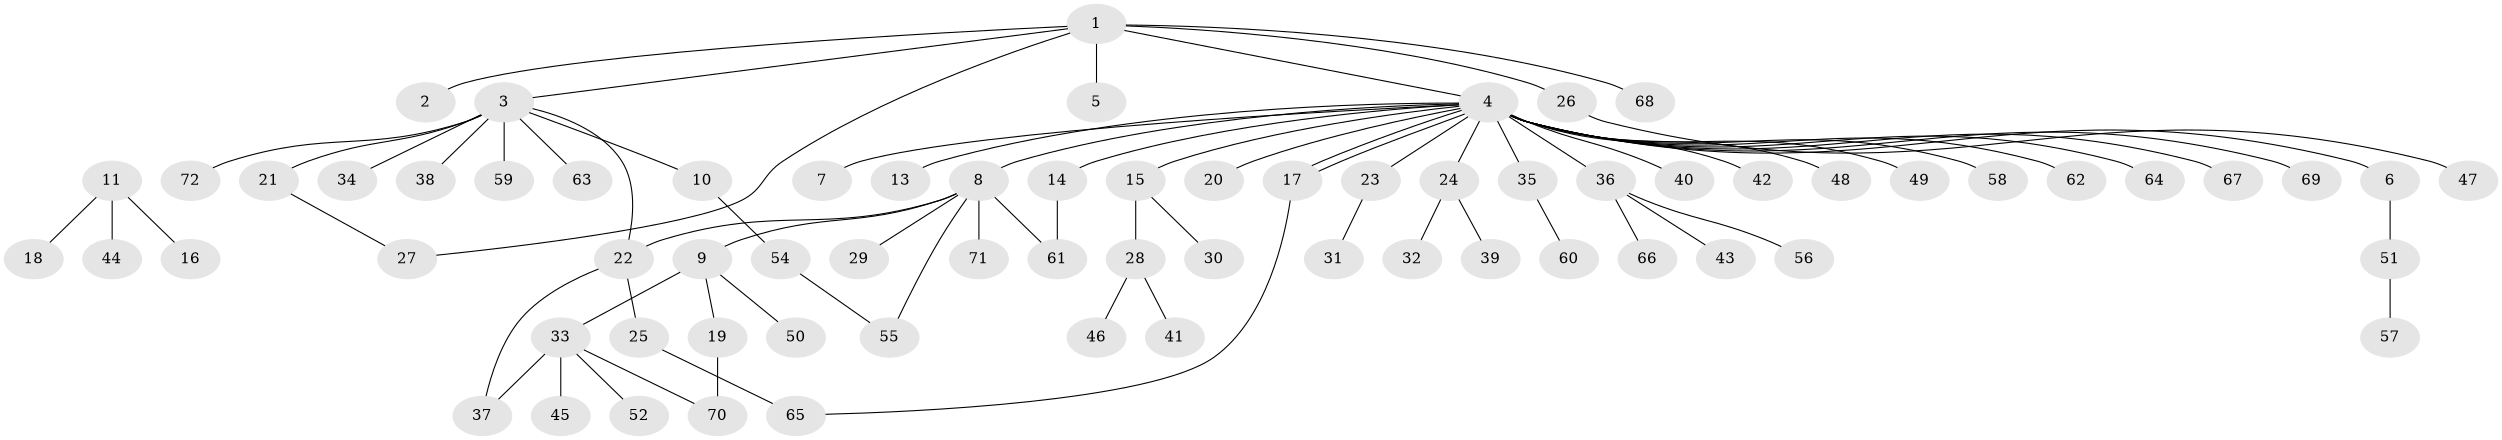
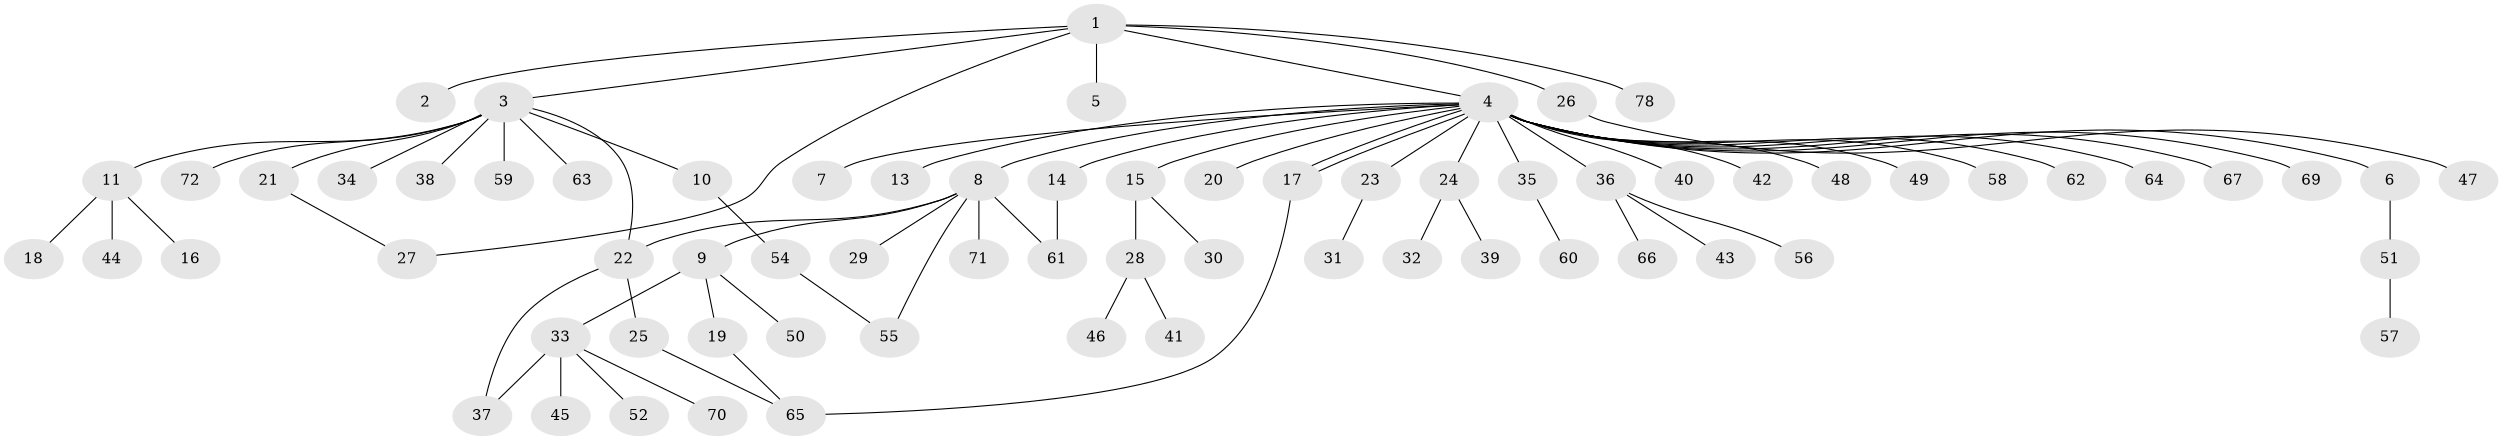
(1645, 102) -> (1645, 102)
none -> (282, 142)
(718, 369) -> (757, 377)
